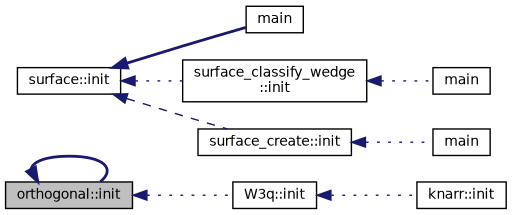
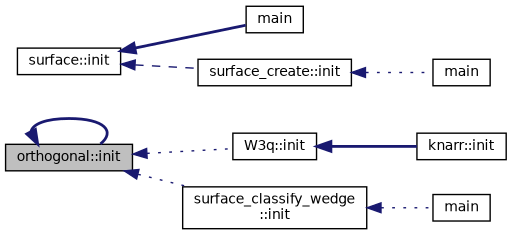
(159, 81) -> (163, 181)
(374, 195) -> (374, 146)
